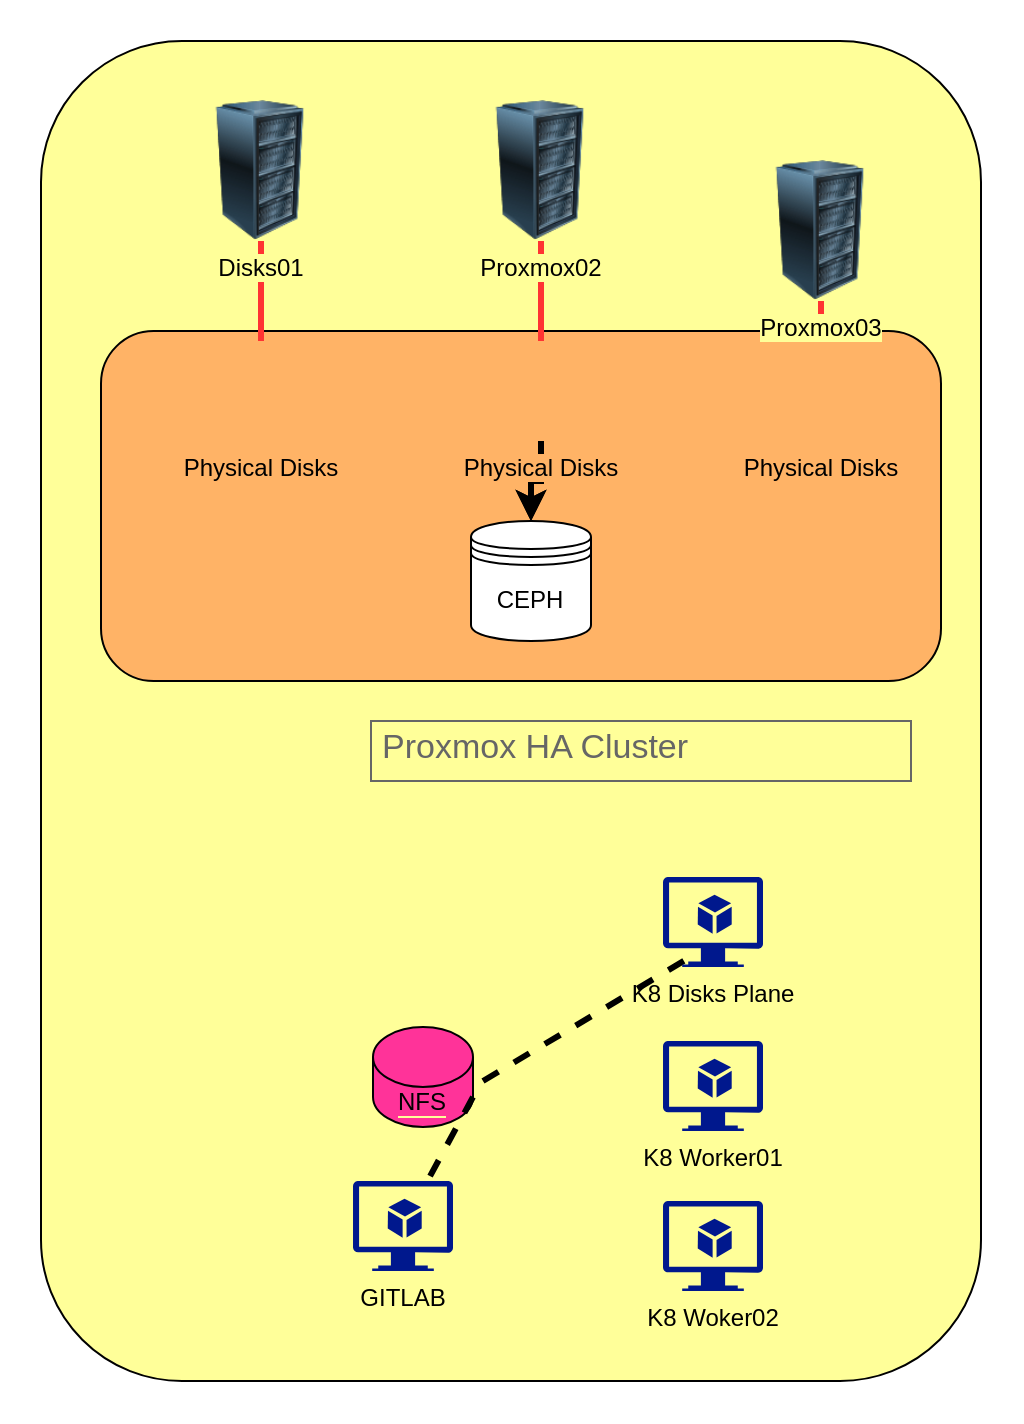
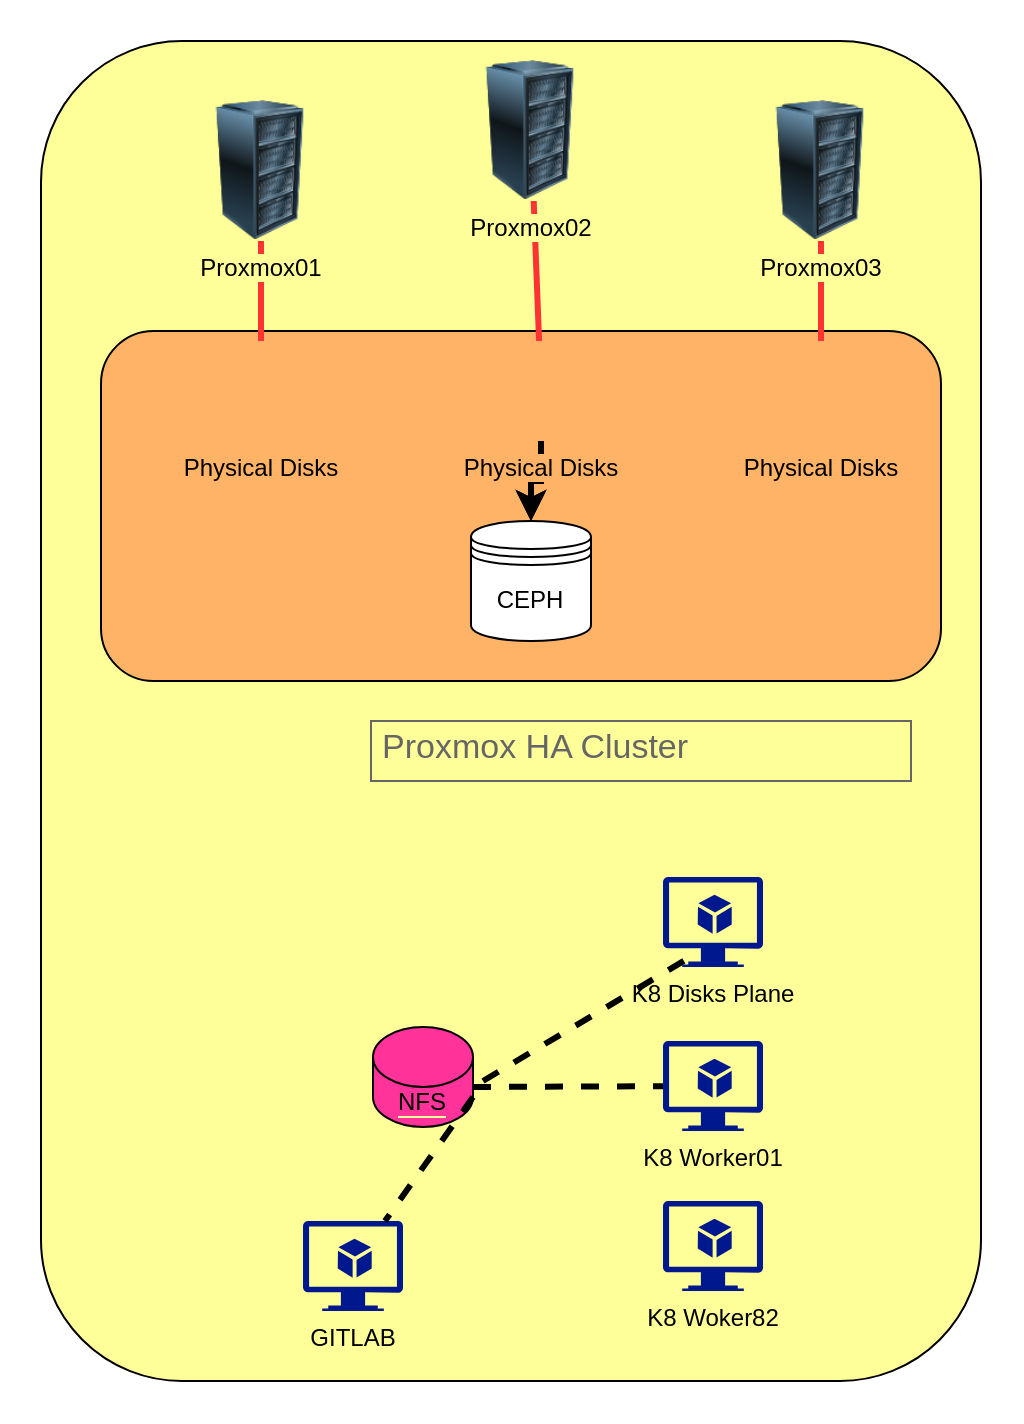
(541, 171) -> (531, 131)
(821, 231) -> (821, 171)
(262, 269) -> (262, 269)
none -> (517, 1087)
(403, 1226) -> (353, 1266)
(714, 1319) -> (714, 1319)
